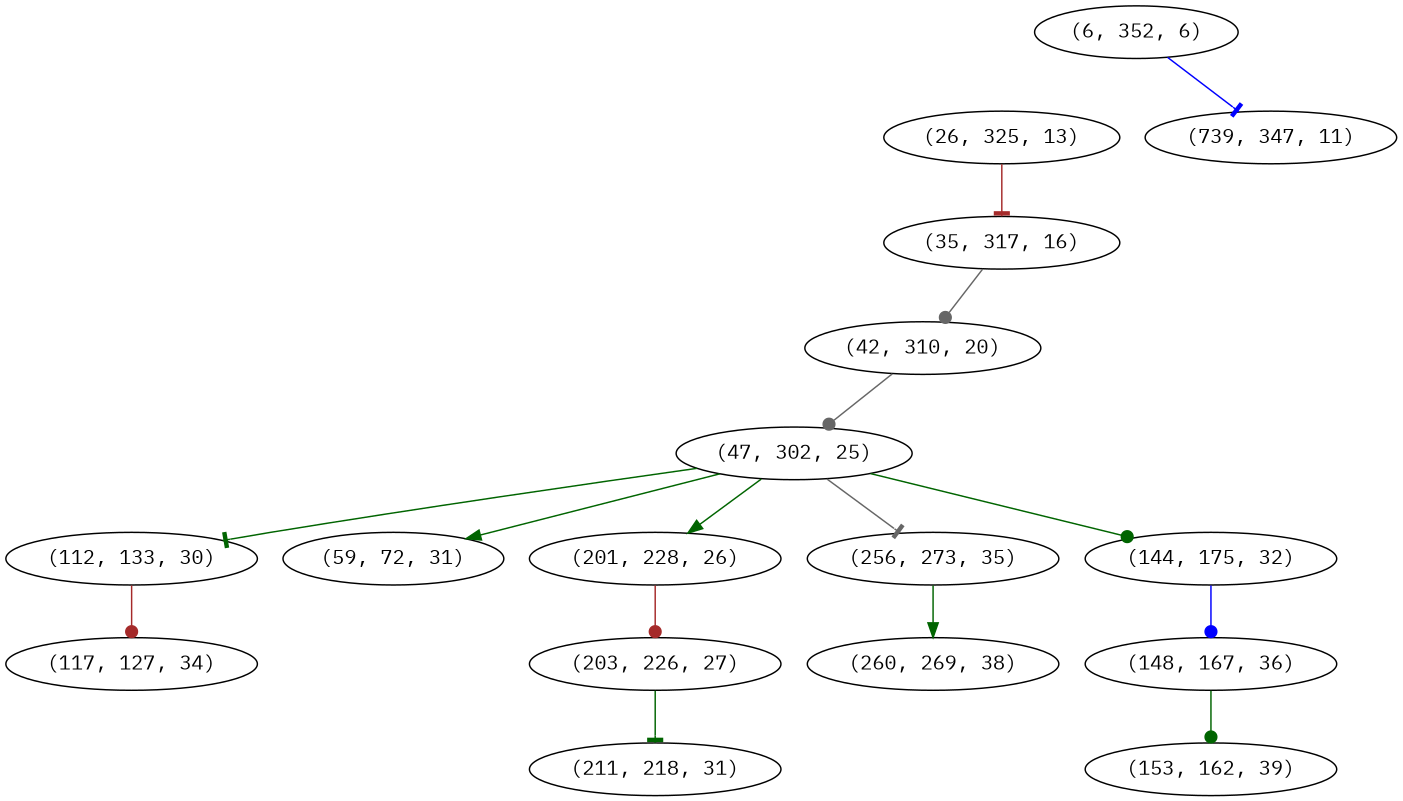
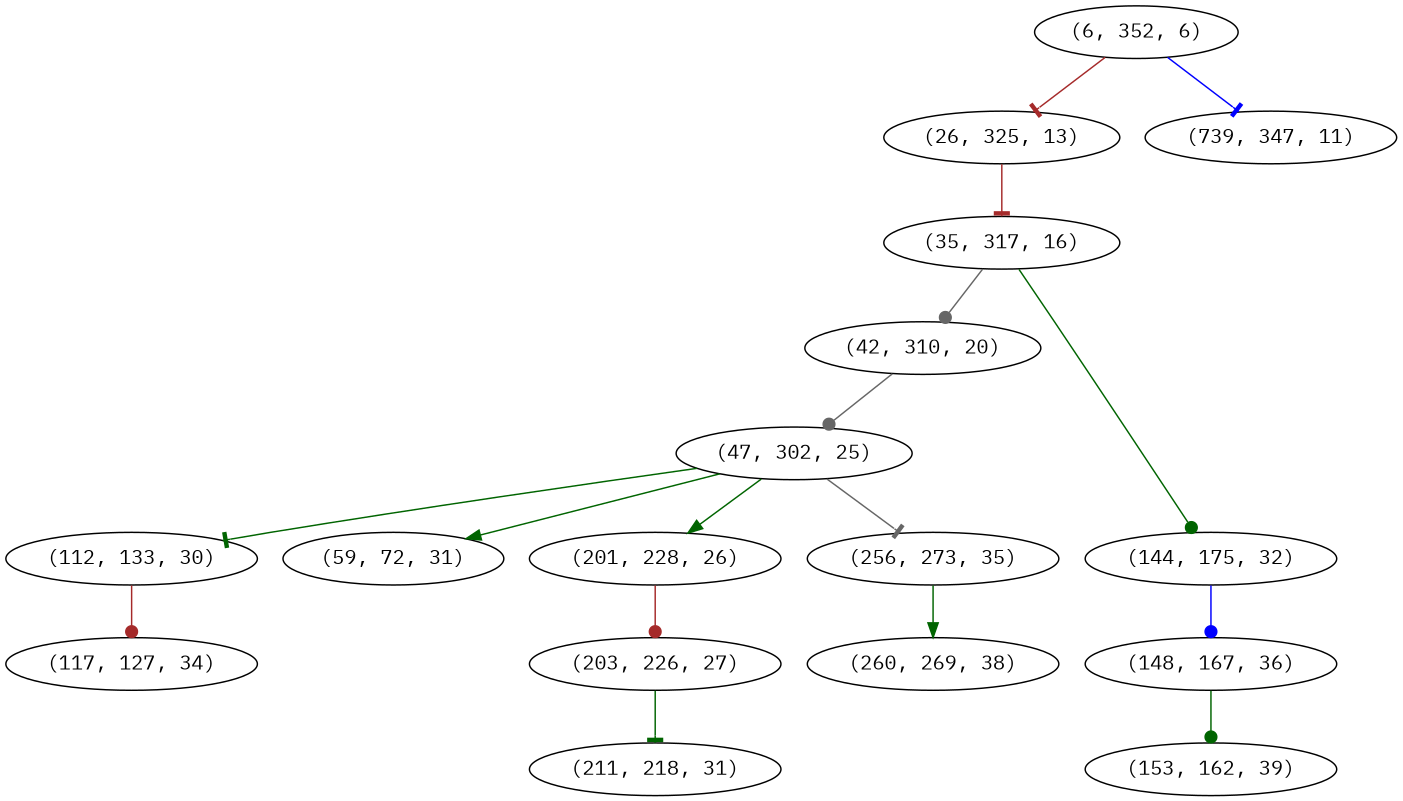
none -> (1072, 82)
(996, 504) -> (1104, 395)
